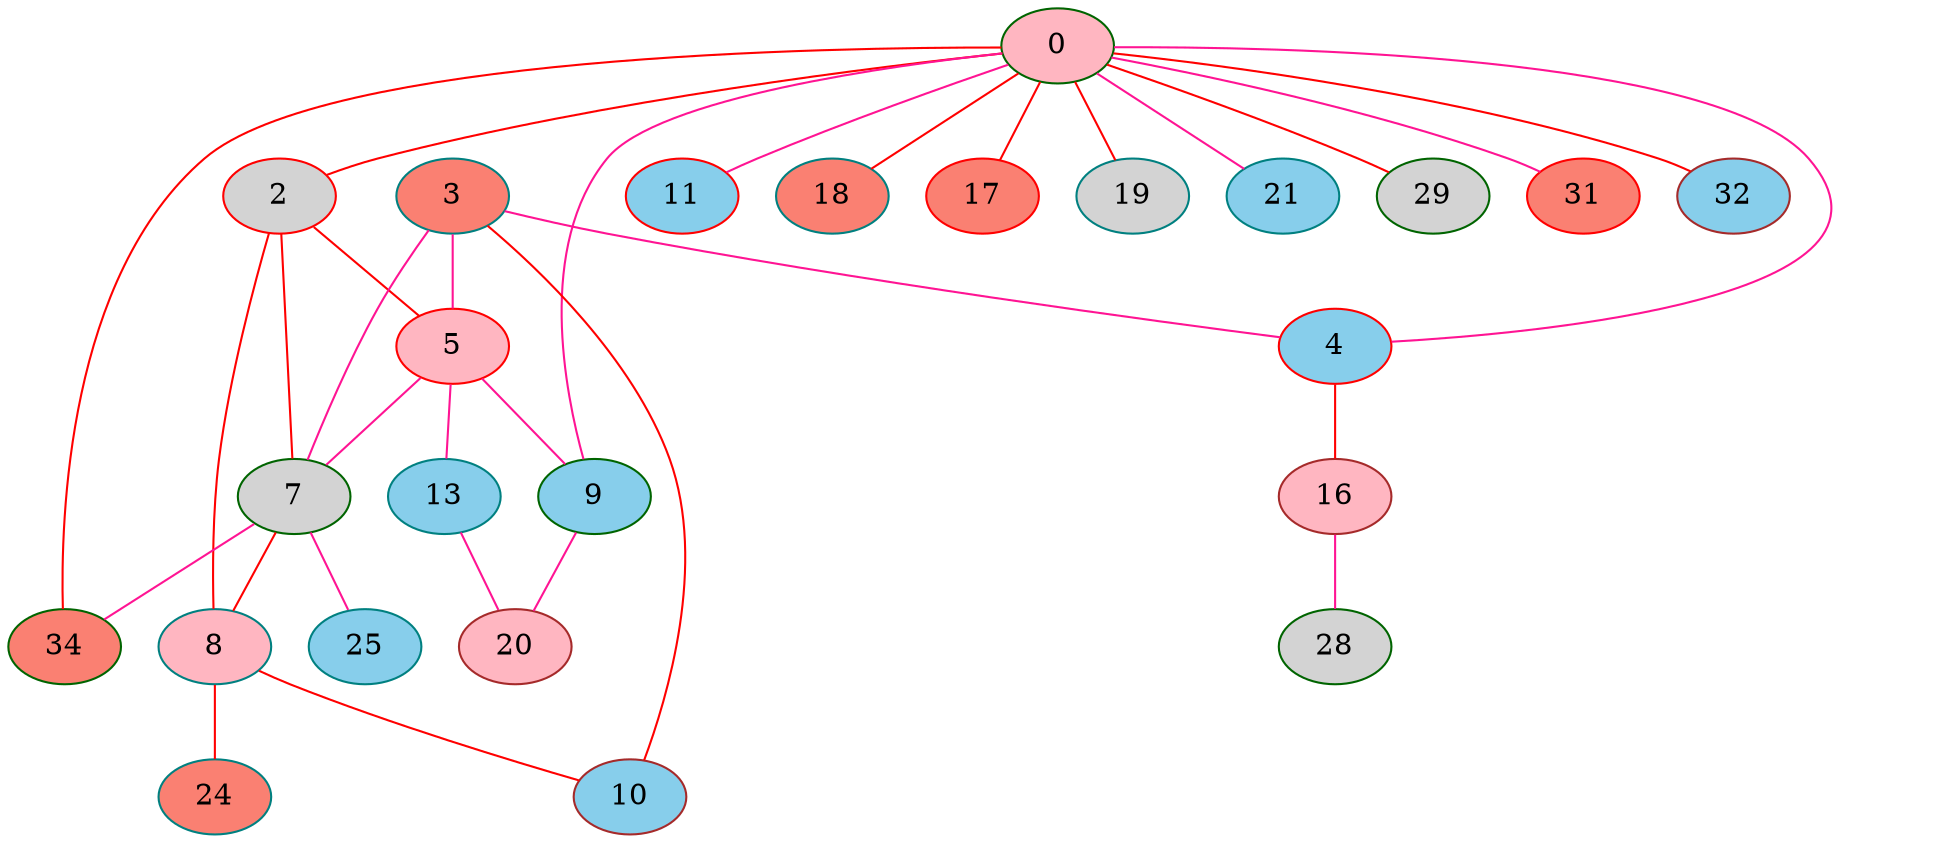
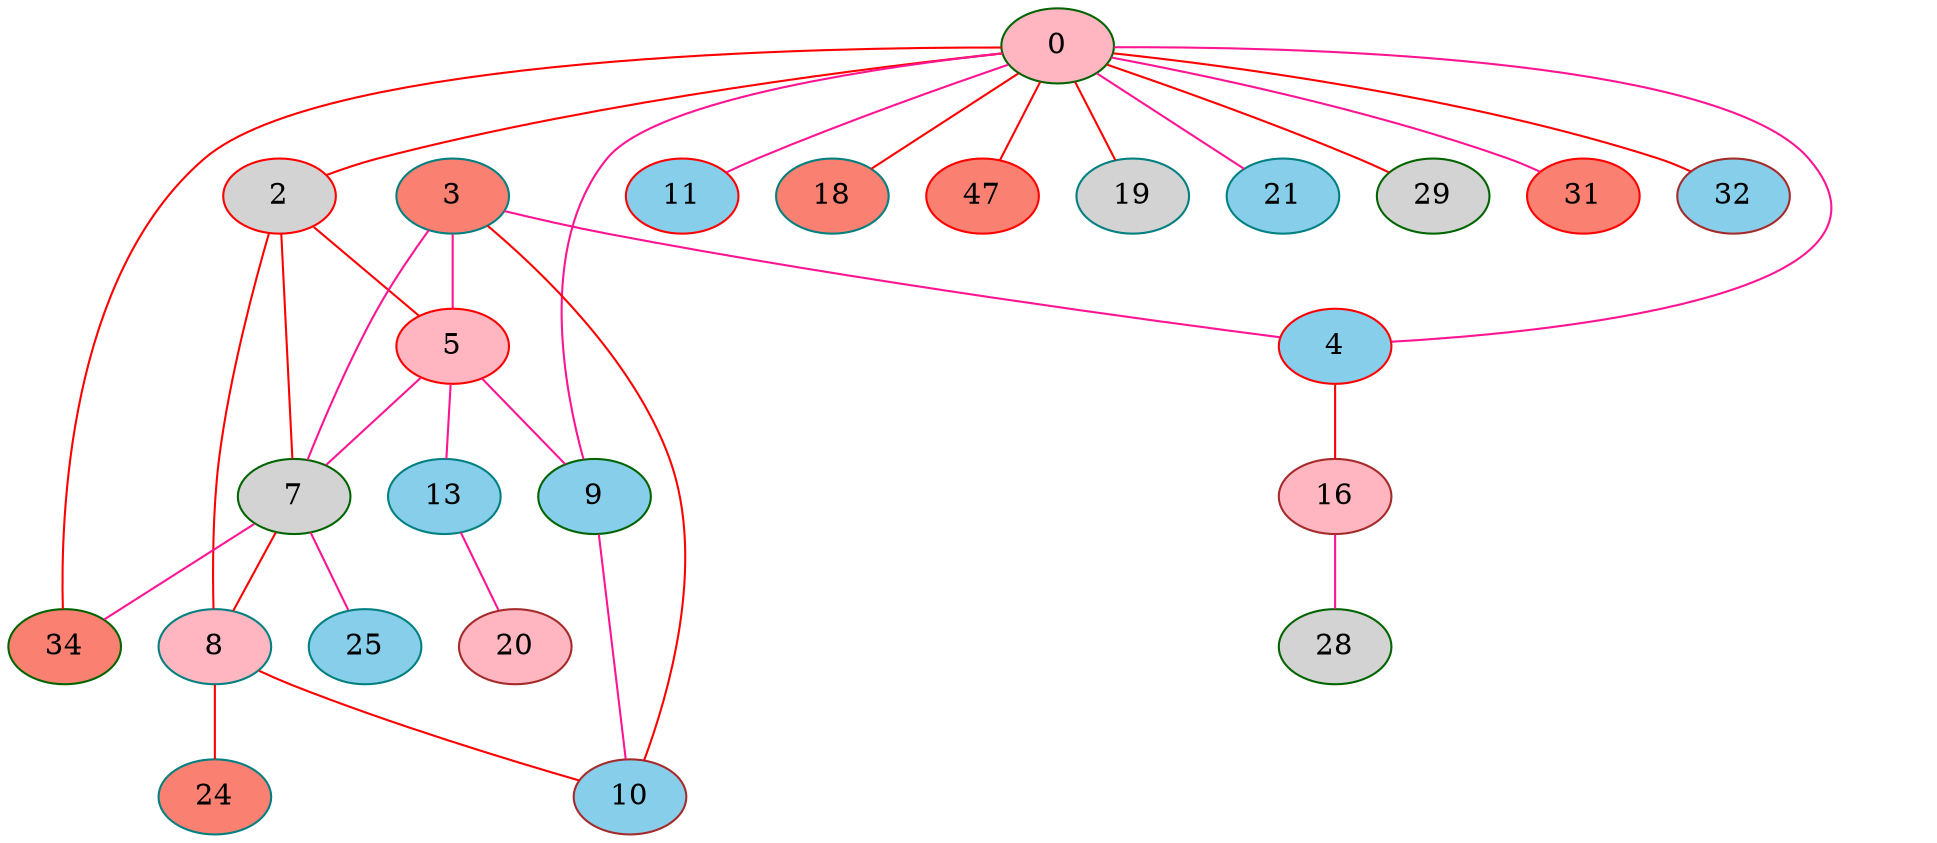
(983, 196) -> (983, 196)
(555, 572) -> (612, 647)
